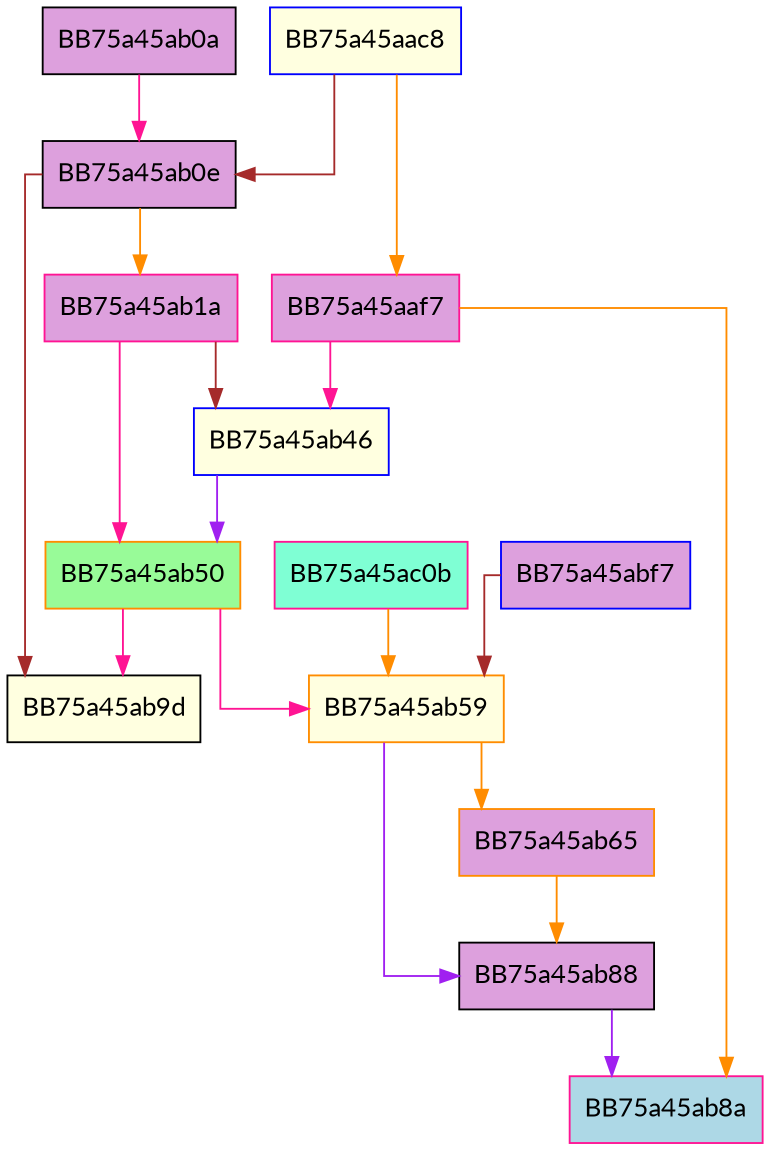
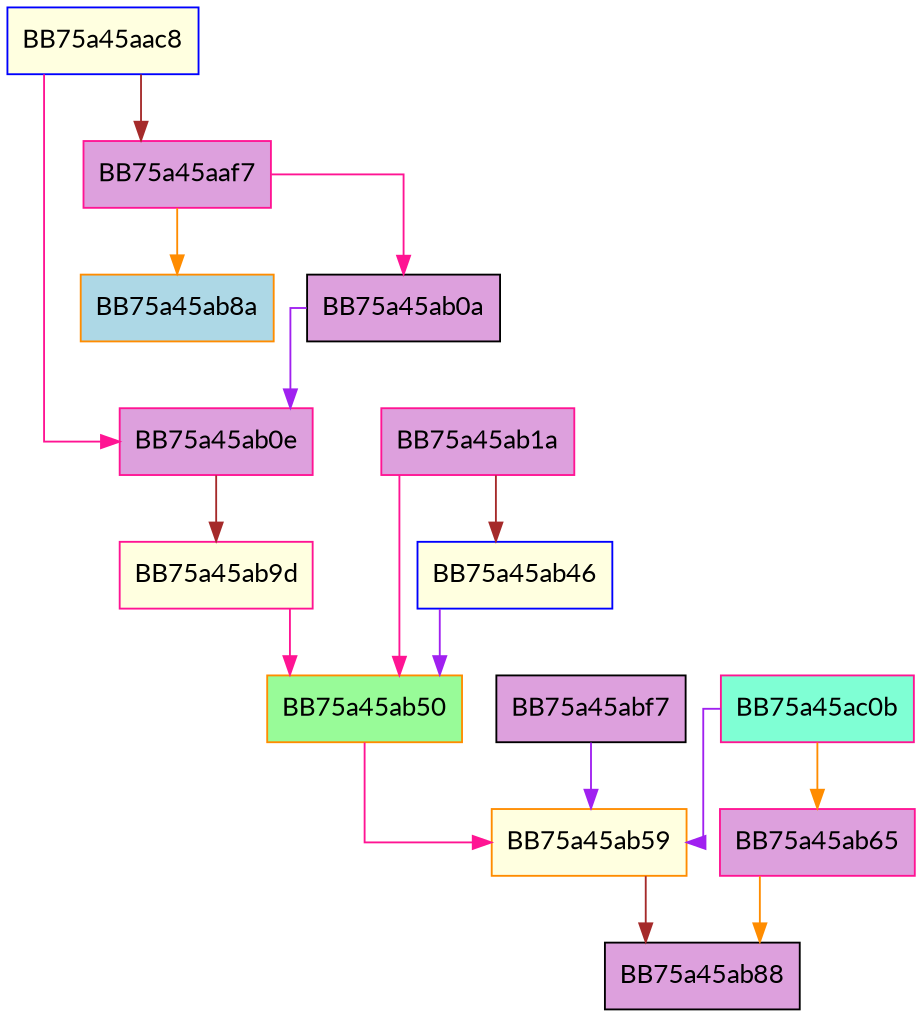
(139, 98) -> (290, 341)
(334, 164) -> (44, 286)
(397, 165) -> (141, 98)
(139, 174) -> (216, 442)
(140, 232) -> none
(330, 365) -> (378, 174)
(596, 575) -> (591, 709)
(484, 608) -> (591, 766)
(123, 633) -> (290, 633)
(388, 633) -> (703, 768)
(104, 709) -> (216, 575)
(482, 766) -> (817, 766)
(557, 842) -> (817, 842)
(384, 887) -> (646, 900)
(612, 1033) -> none
(666, 1110) -> (177, 308)
